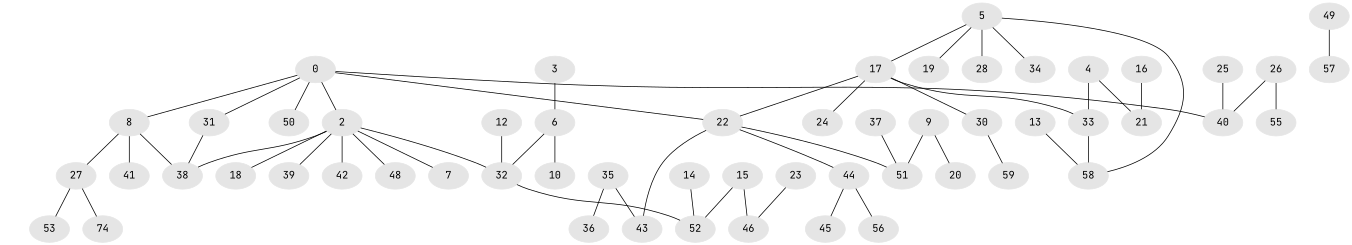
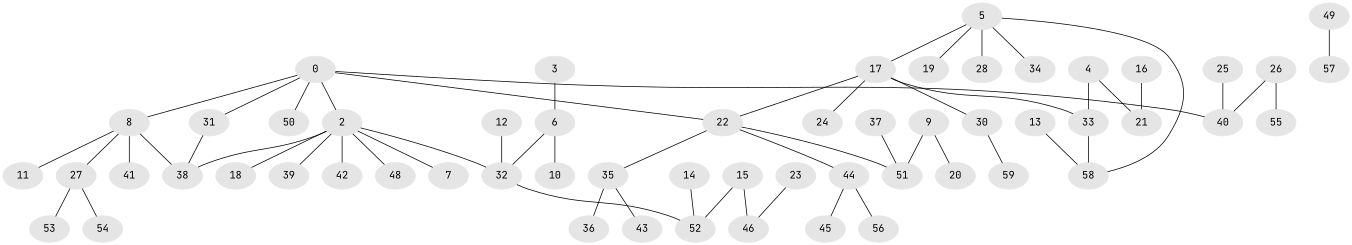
(662, 164) -> (665, 149)
none -> (23, 176)
(103, 229) -> (103, 229)
